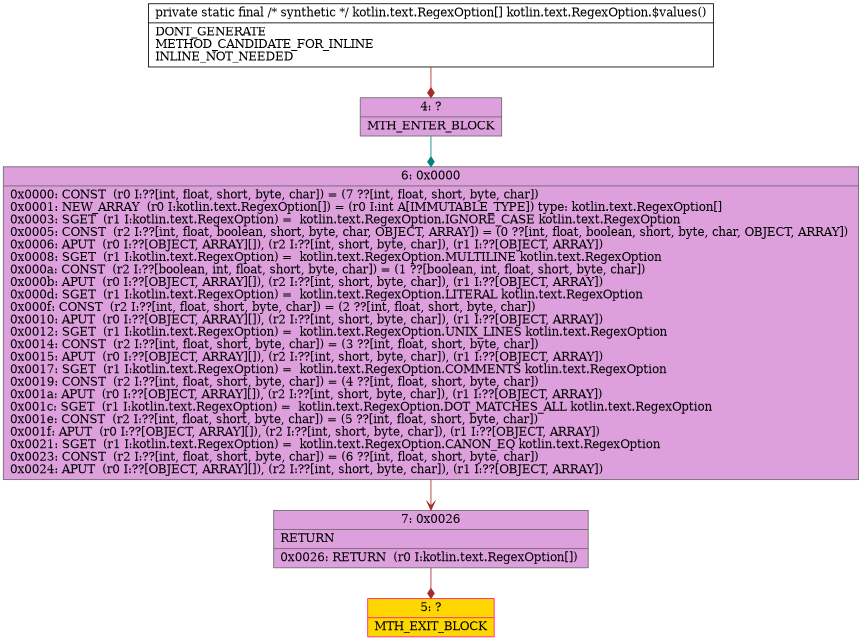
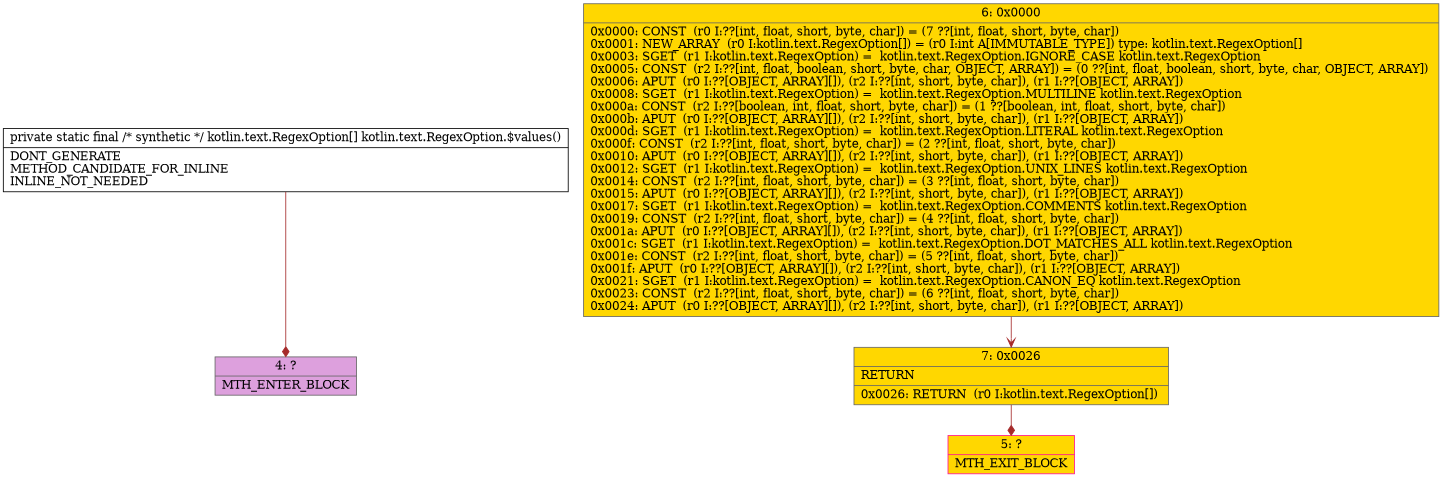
(431, 146) -> none
(431, 323) -> (1011, 160)
(431, 539) -> (1011, 376)
